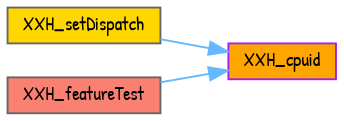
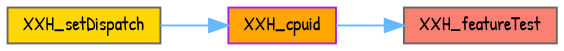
(185, 78) -> (360, 25)
